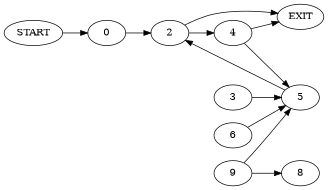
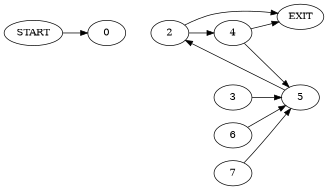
(135, 33) -> none
(233, 173) -> (233, 173)
(300, 173) -> none
